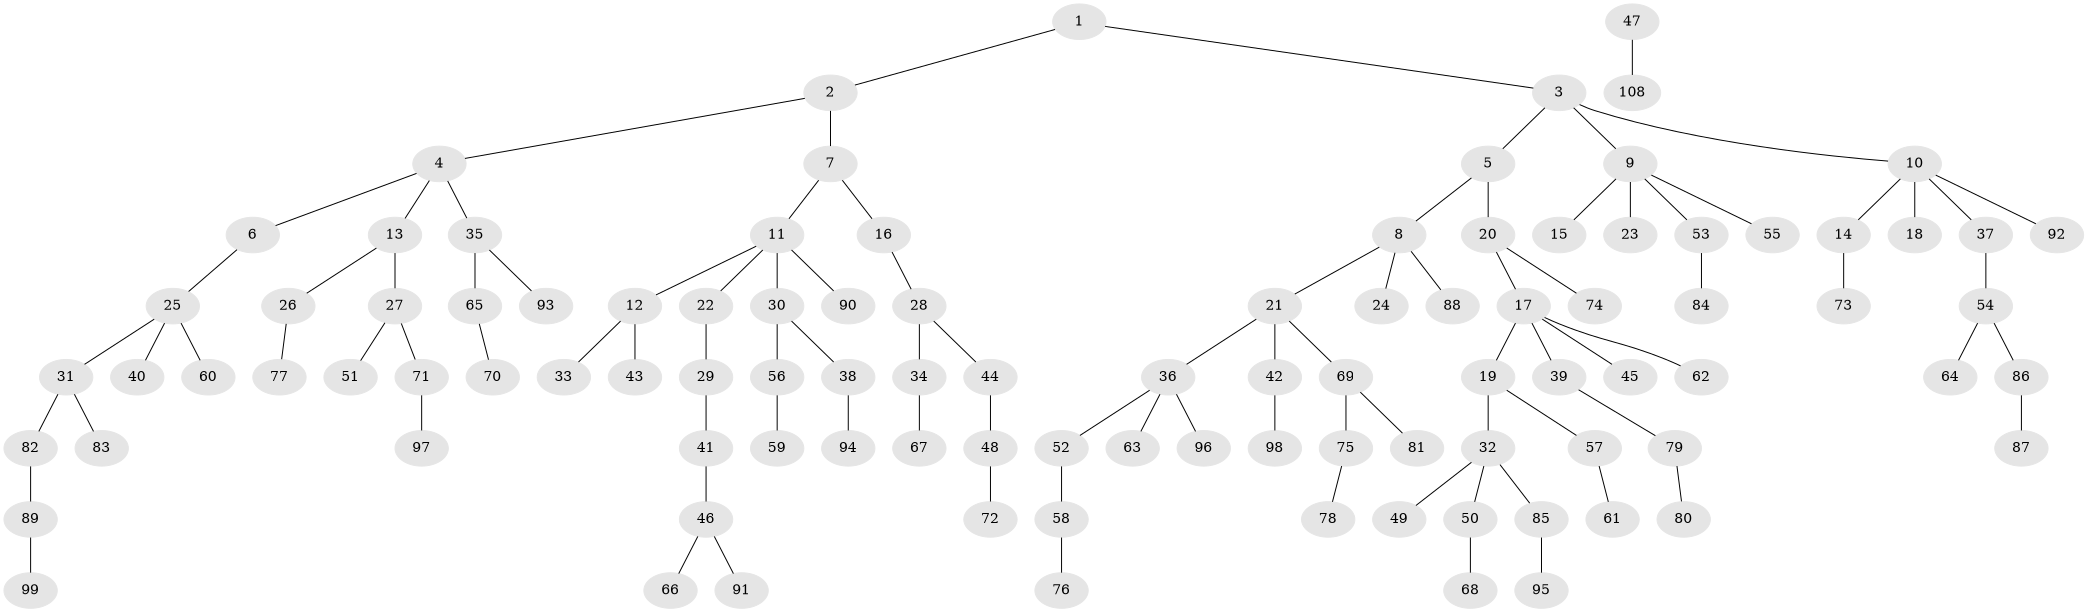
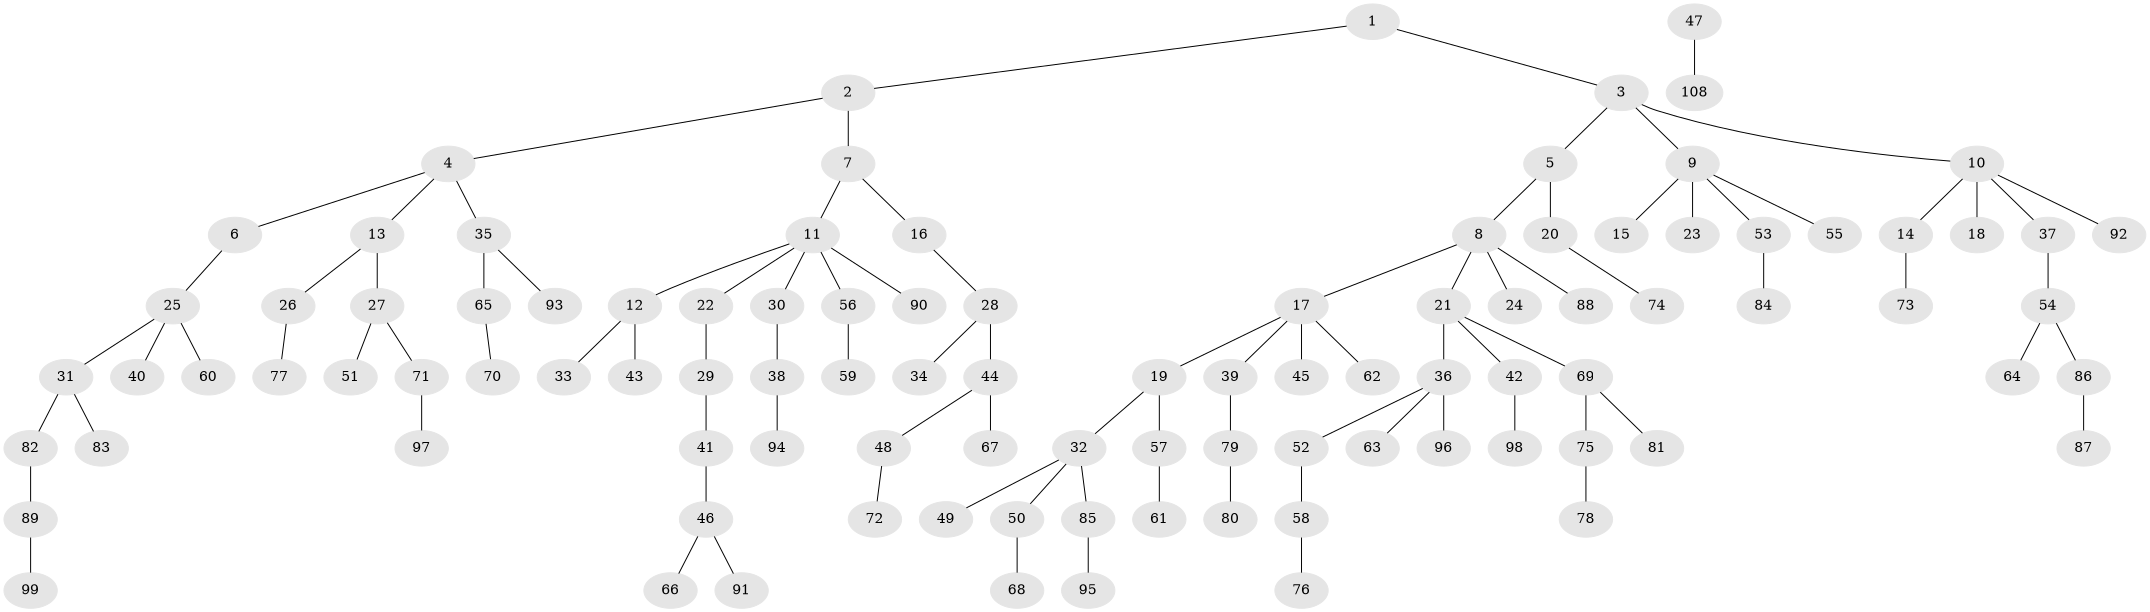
(1506, 271) -> (1390, 271)
(777, 342) -> (831, 271)
(919, 413) -> (990, 413)
